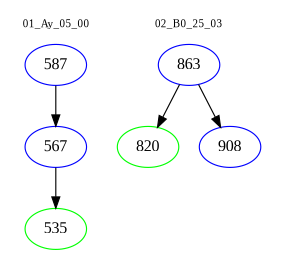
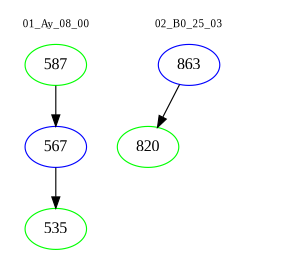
(56, 24) -> (56, 24)
(56, 65) -> (56, 65)
(230, 147) -> none
